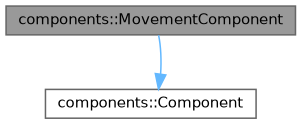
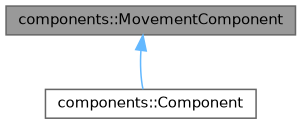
(161, 55) -> (141, 70)
